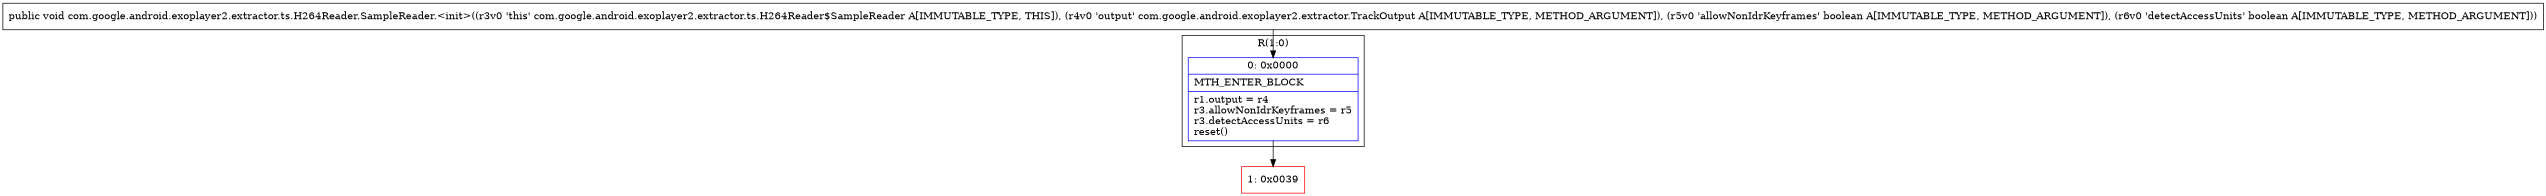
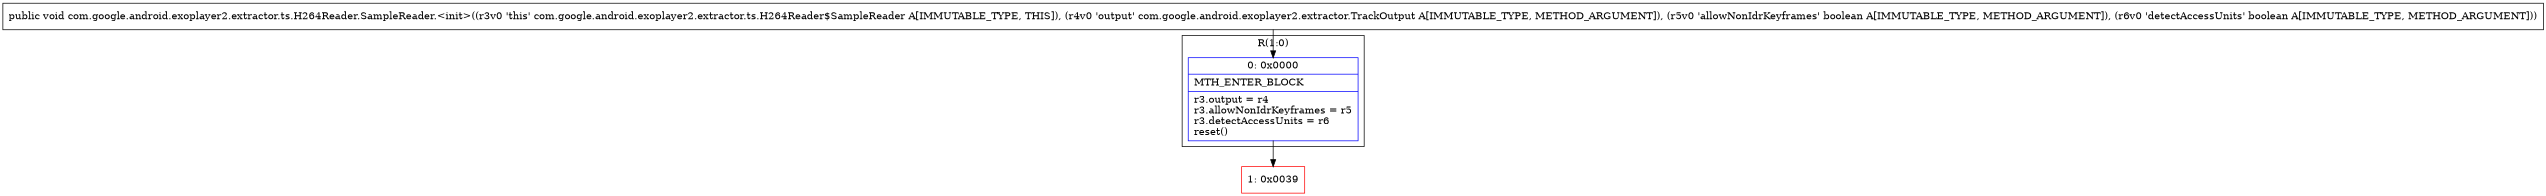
(1232, 100) -> (1232, 100)
